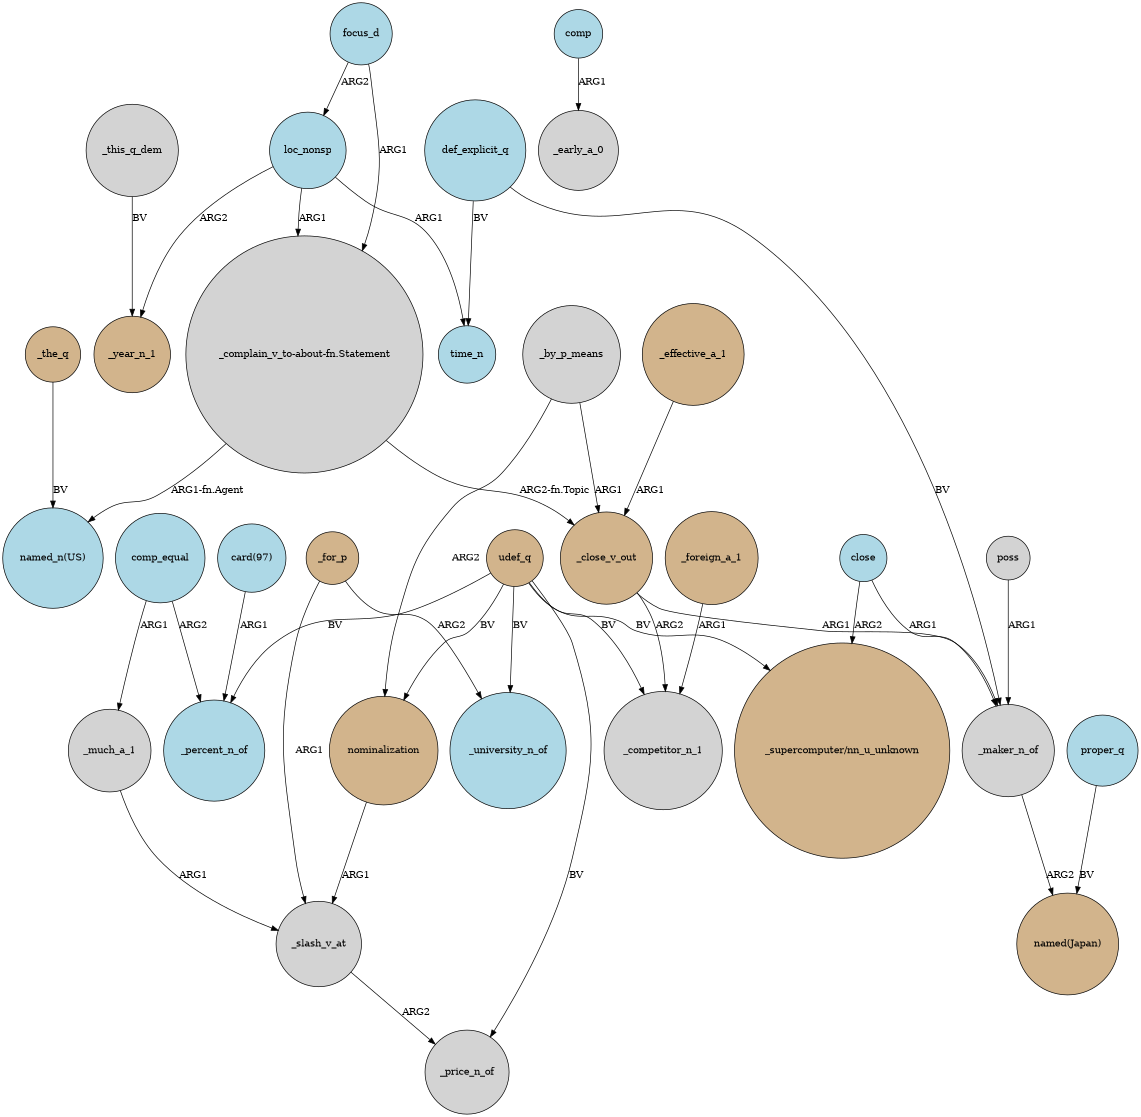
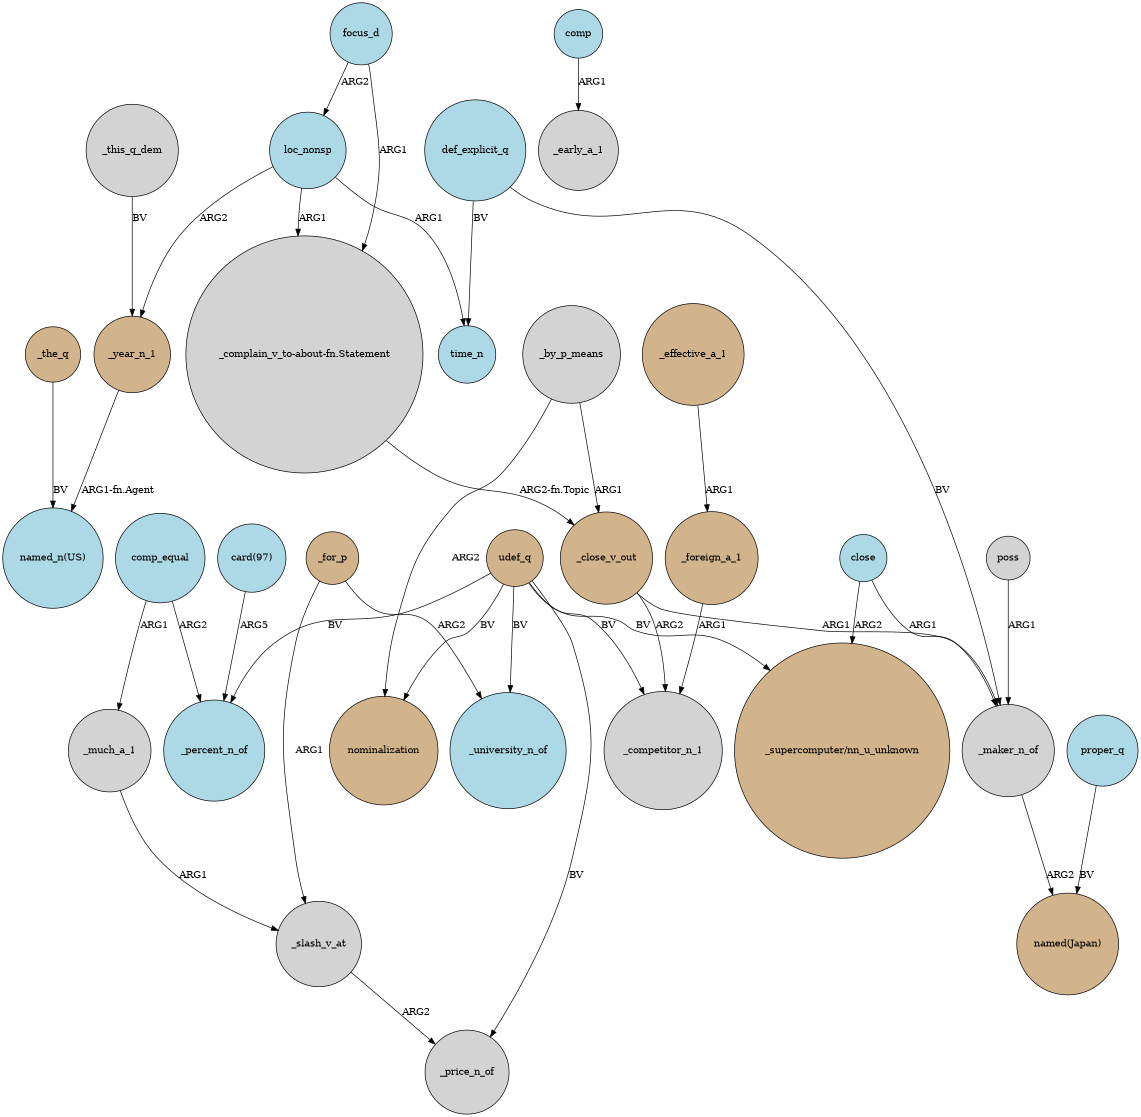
(578, 150) -> (578, 150)
(650, 455) -> (702, 455)
(165, 491) -> (96, 448)
(254, 626) -> (254, 626)
(350, 850) -> none
